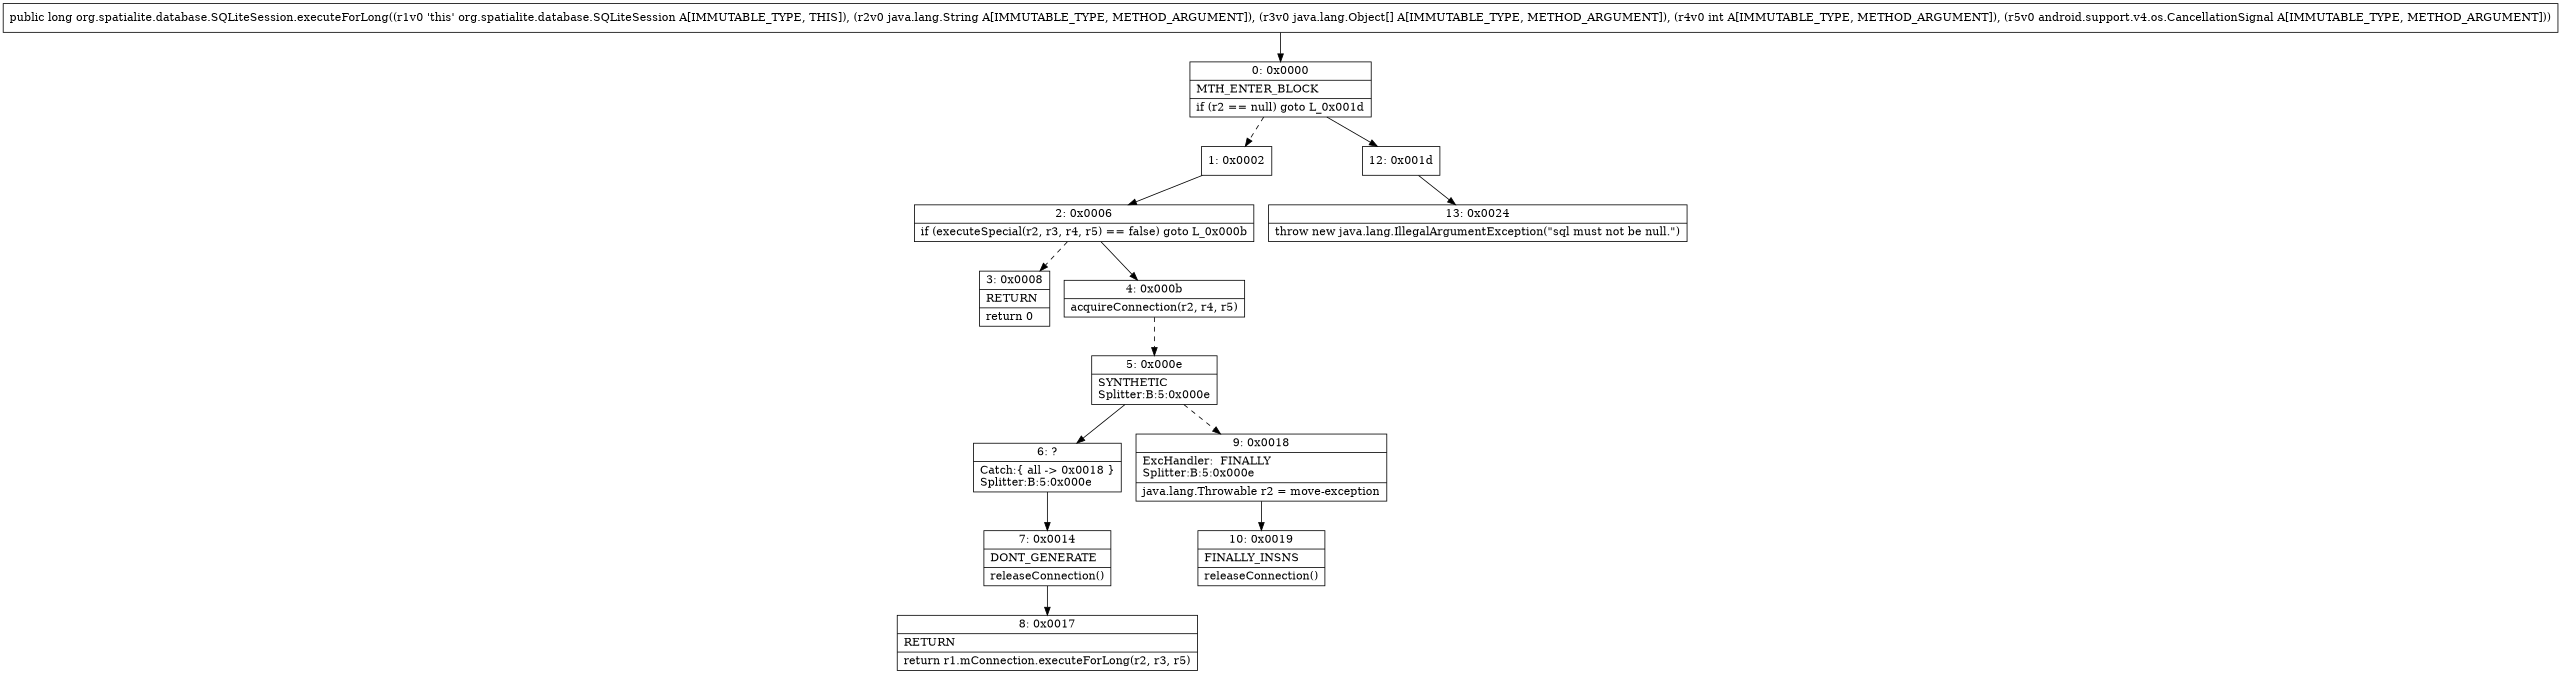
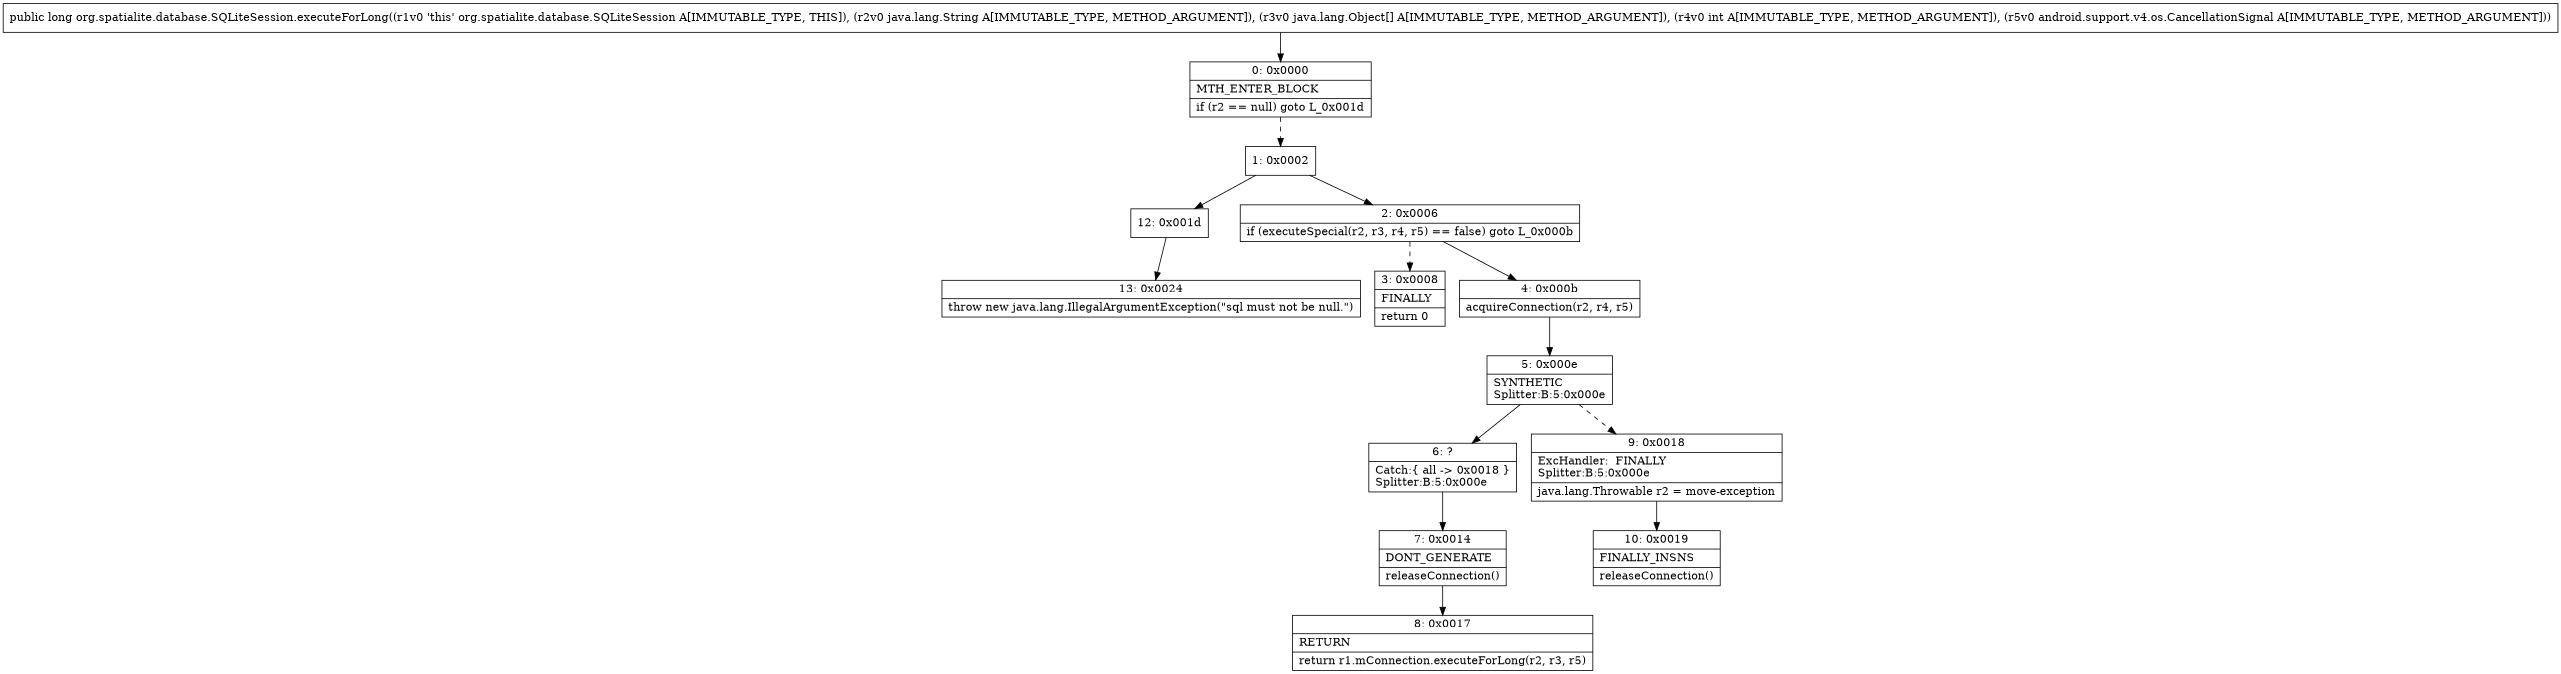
(1349, 130) -> (1229, 190)
(1012, 298) -> (1407, 298)
(1154, 332) -> (1550, 332)
